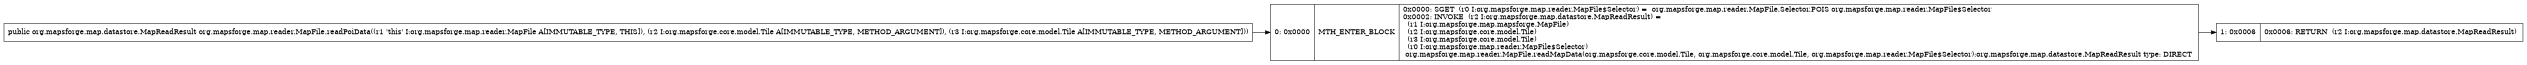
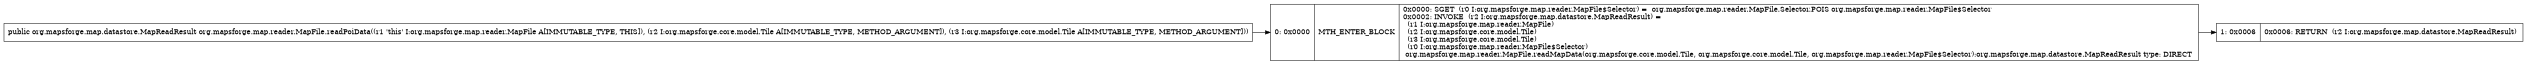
(1486, 25) -> (1479, 25)
